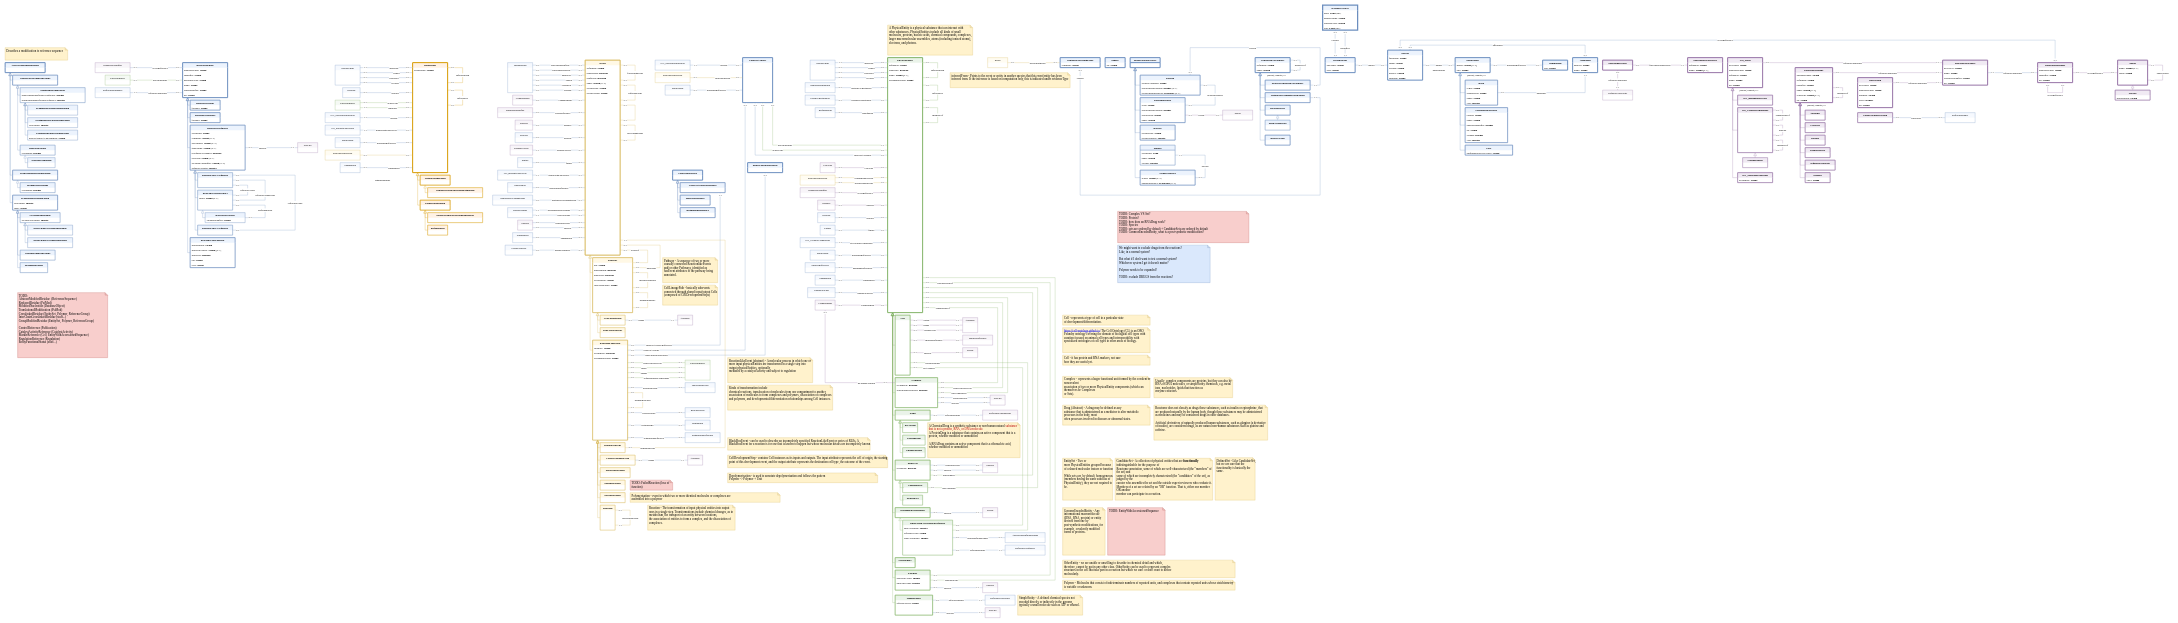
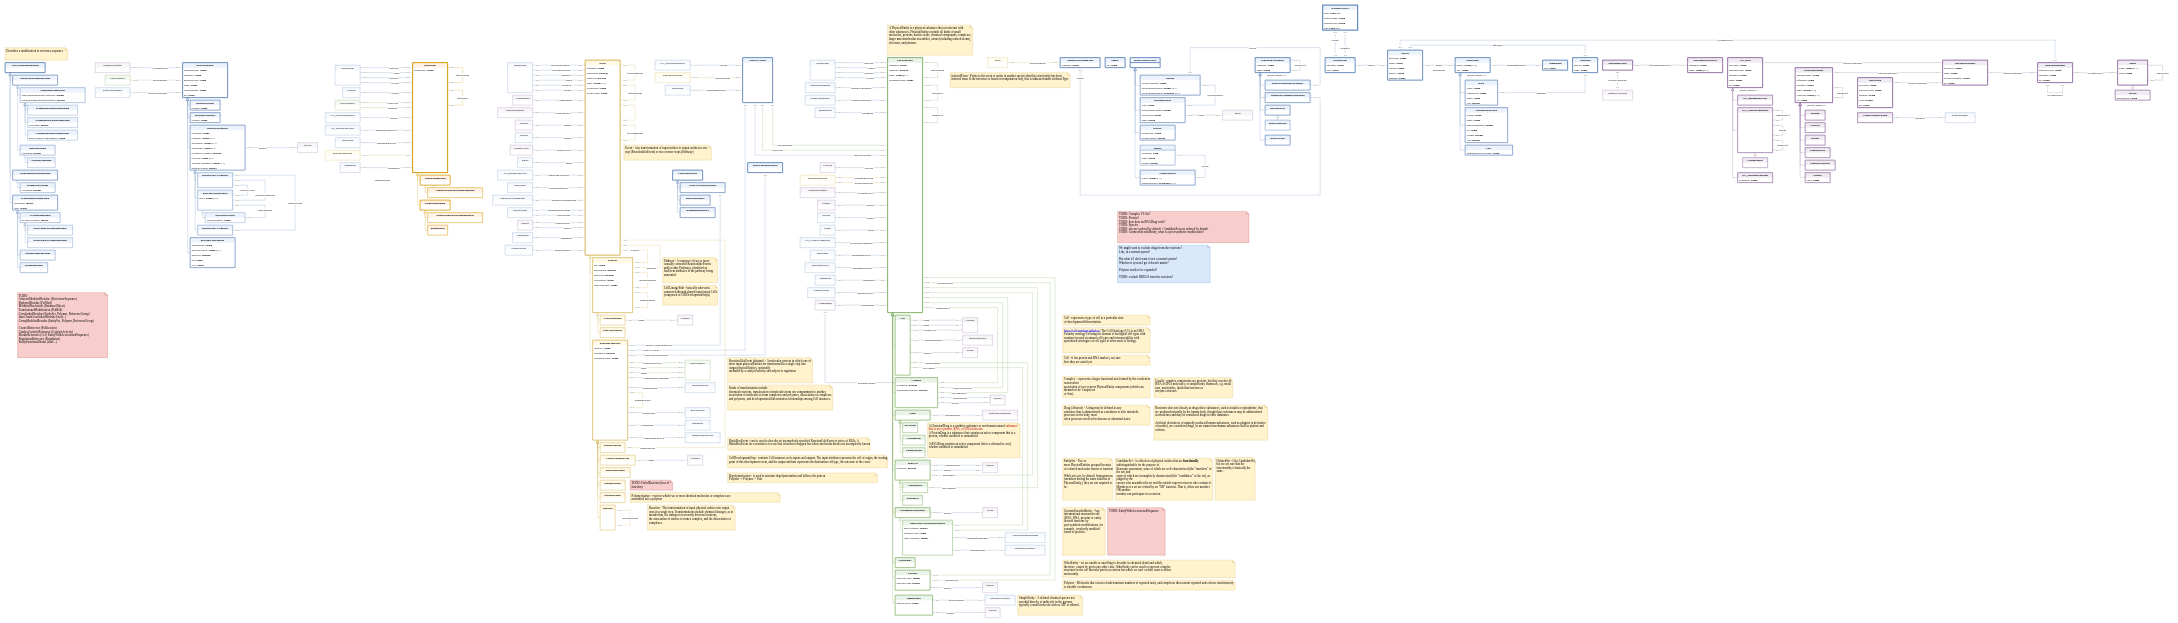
(1916, 118) -> (1920, 118)
none -> (668, 153)
